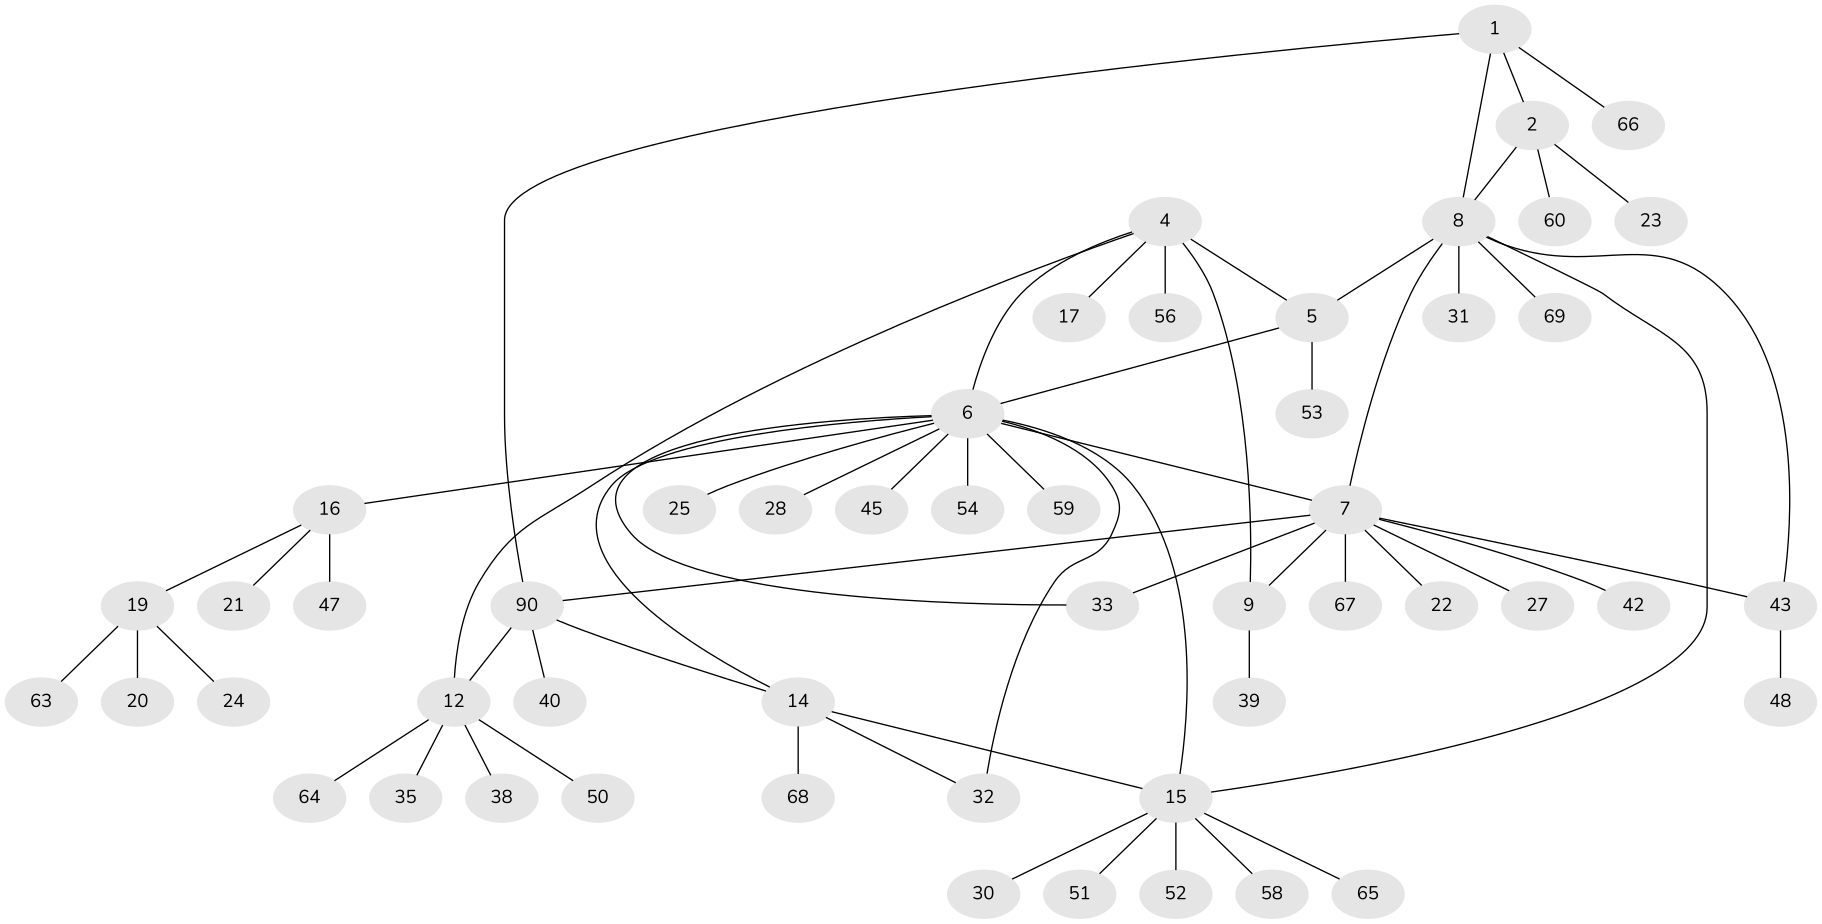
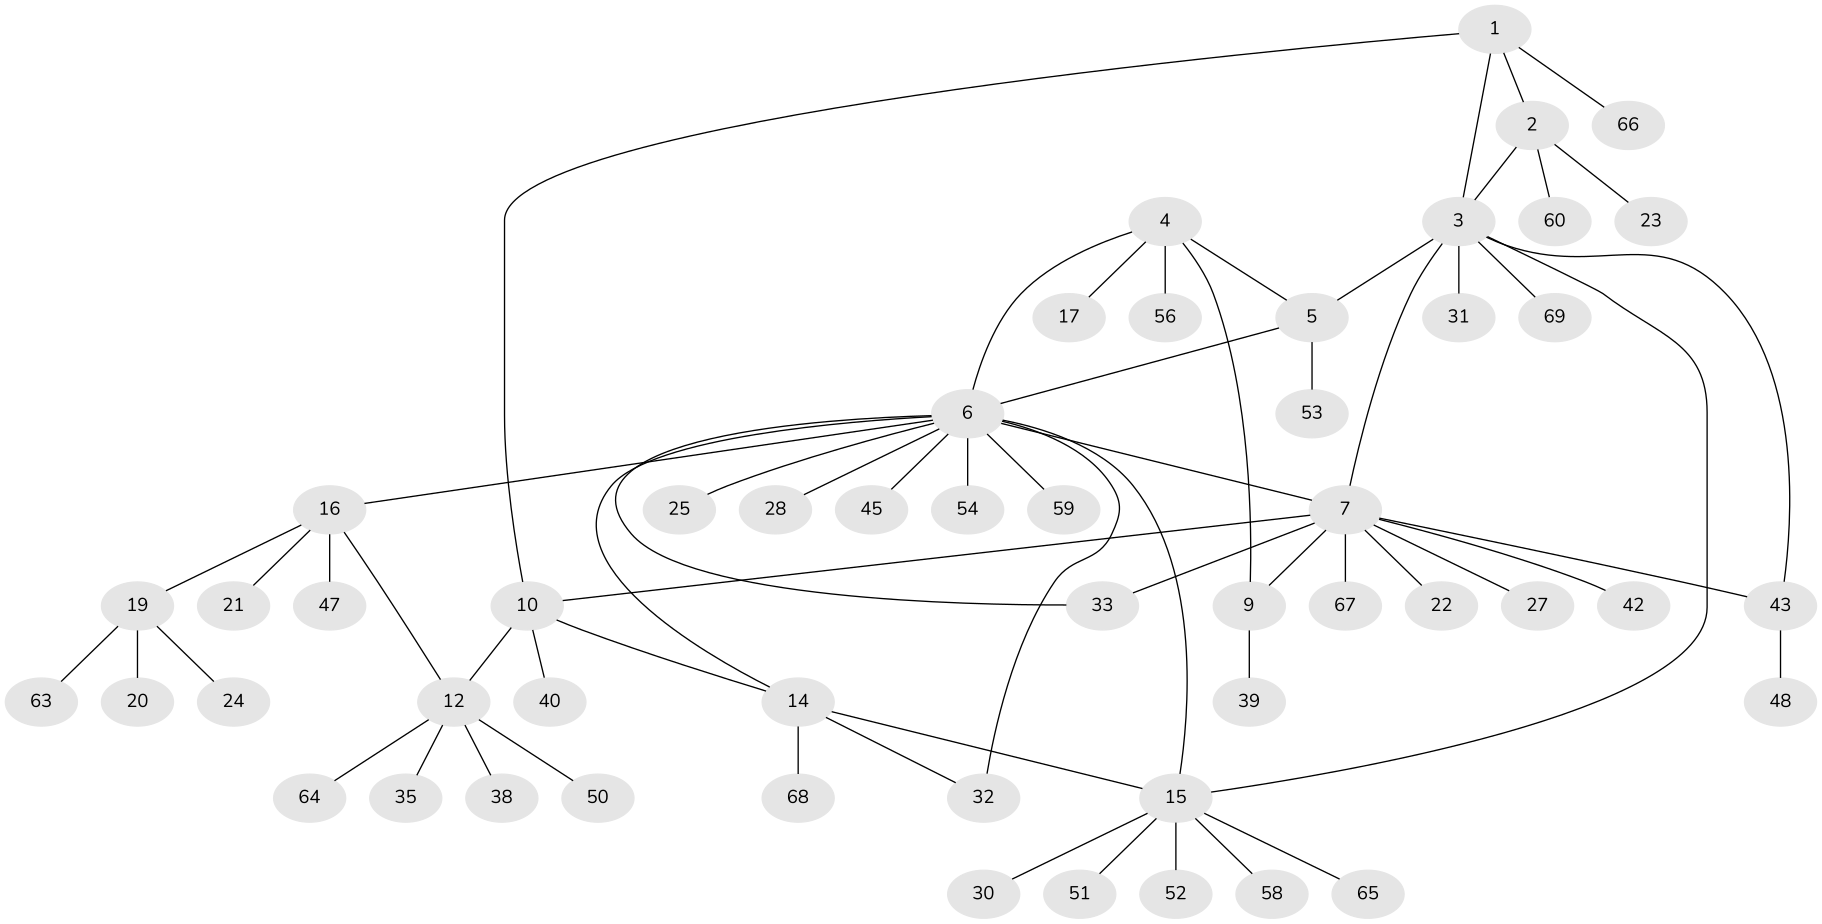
(1459, 222) -> (1459, 222)
(743, 398) -> (393, 605)
(527, 606) -> (527, 606)
